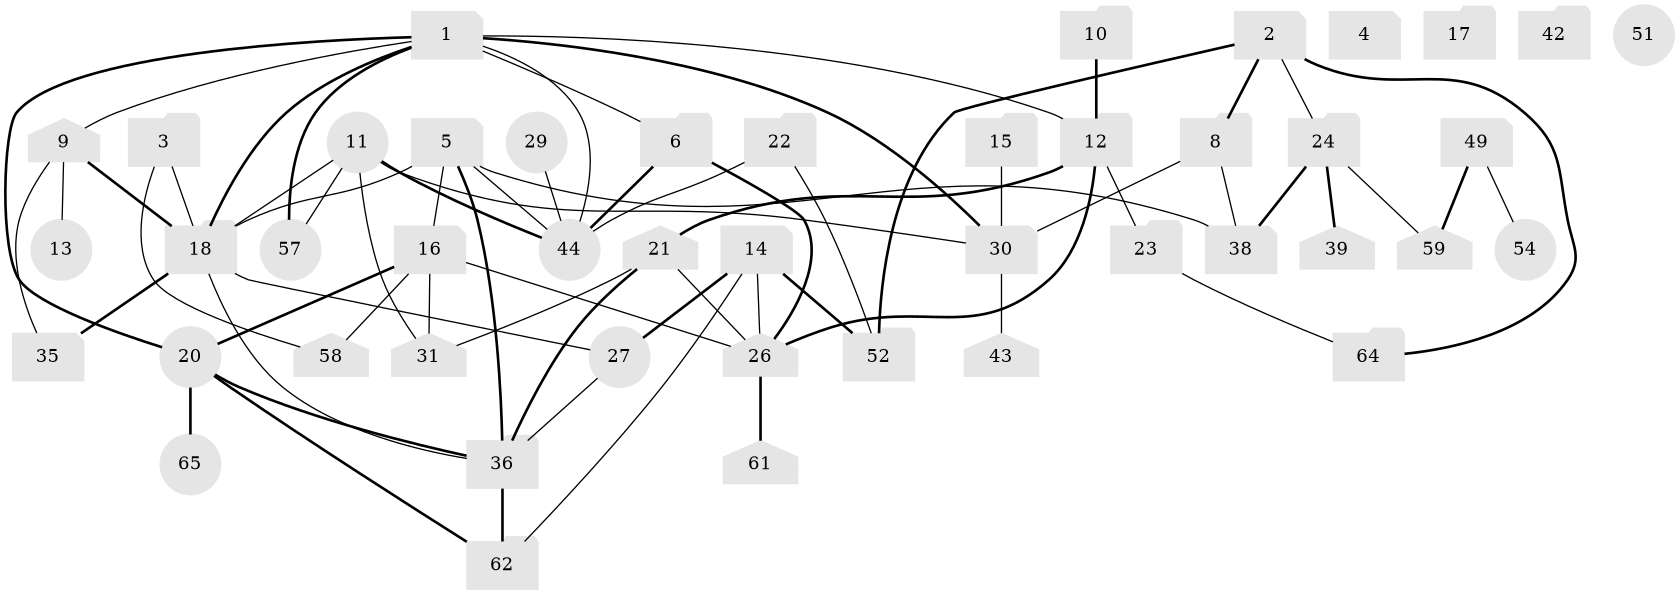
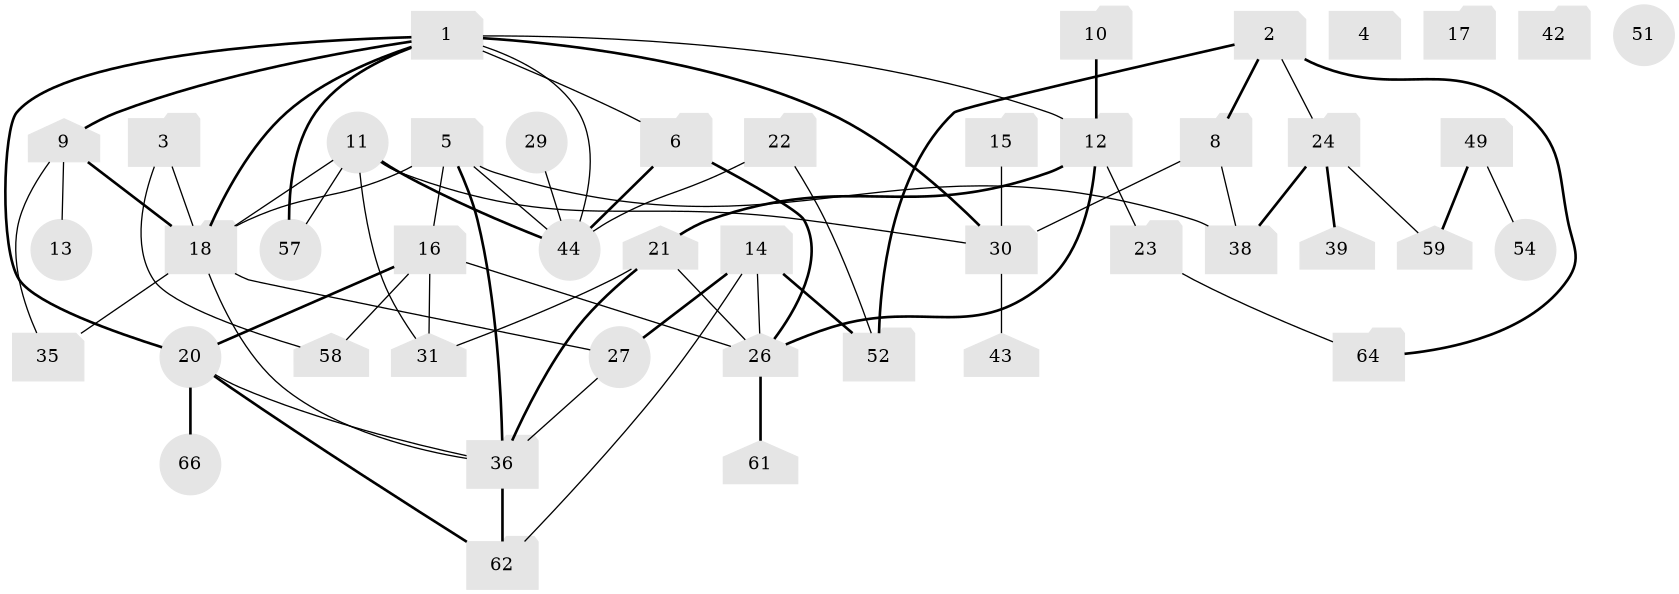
(245, 74) -> (245, 74)
(125, 303) -> (125, 303)
(300, 410) -> (300, 410)
(190, 464) -> (190, 464)
